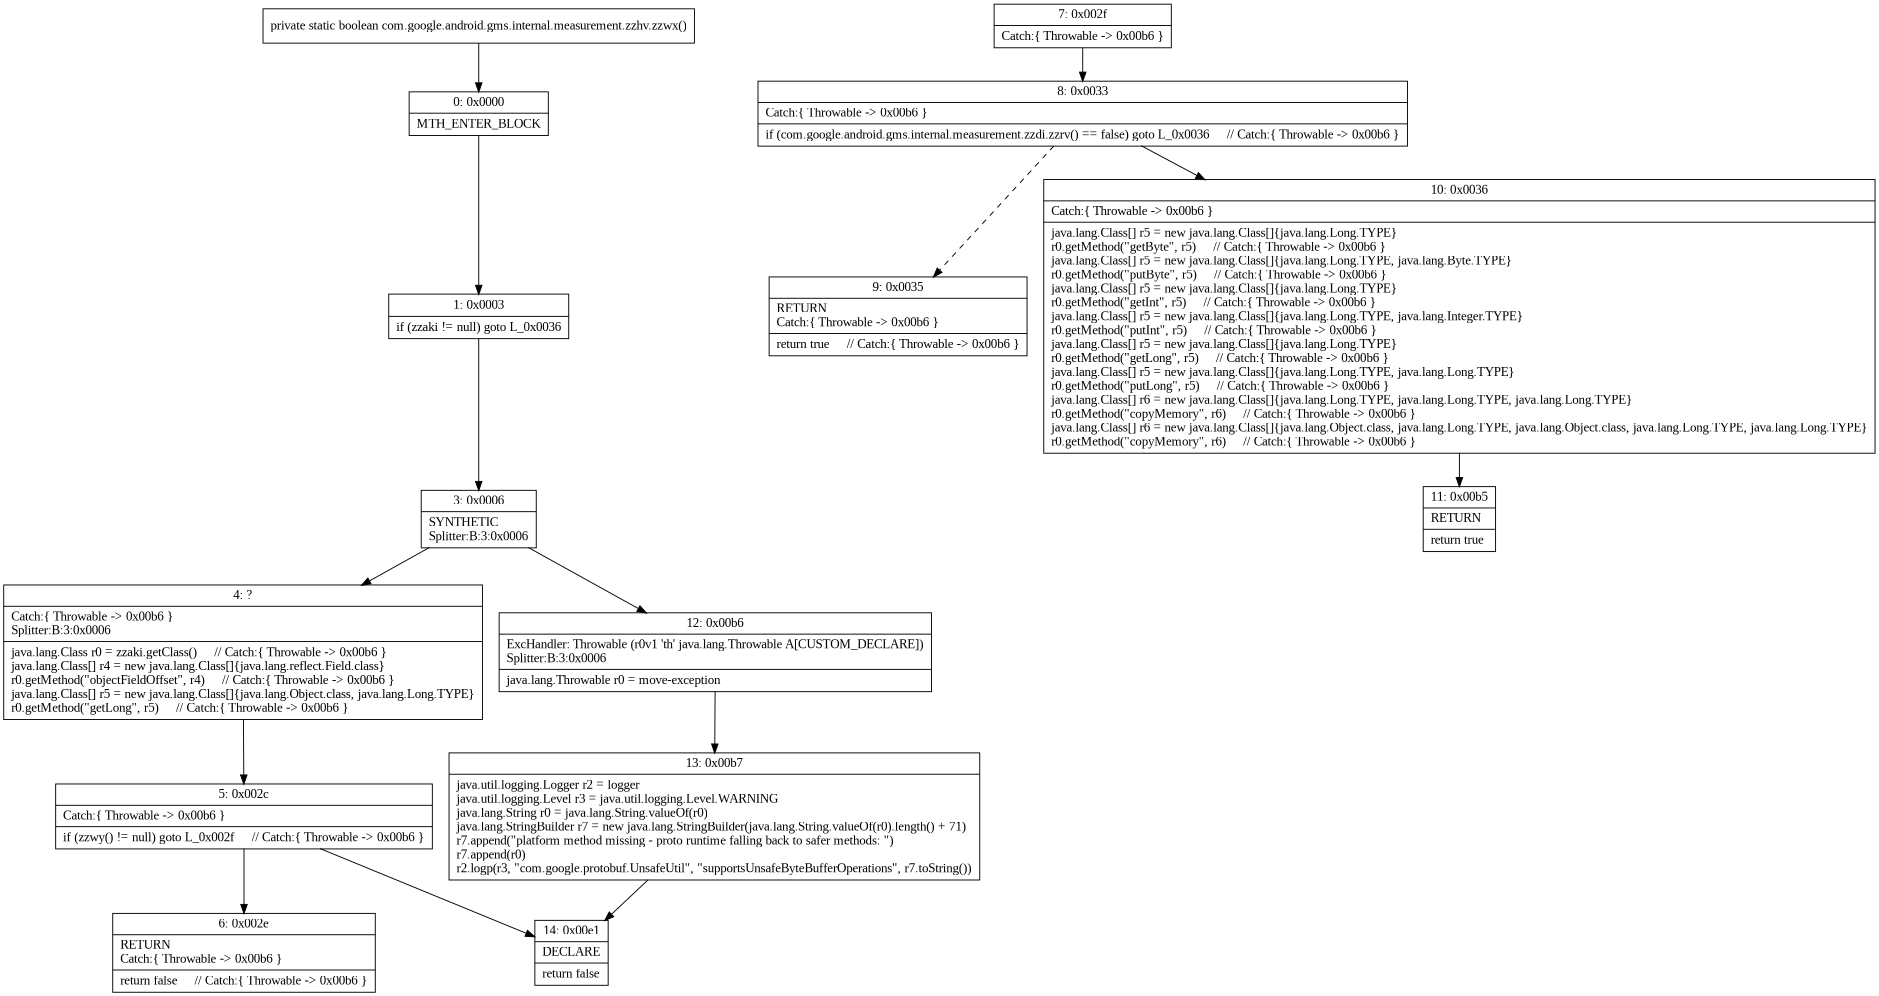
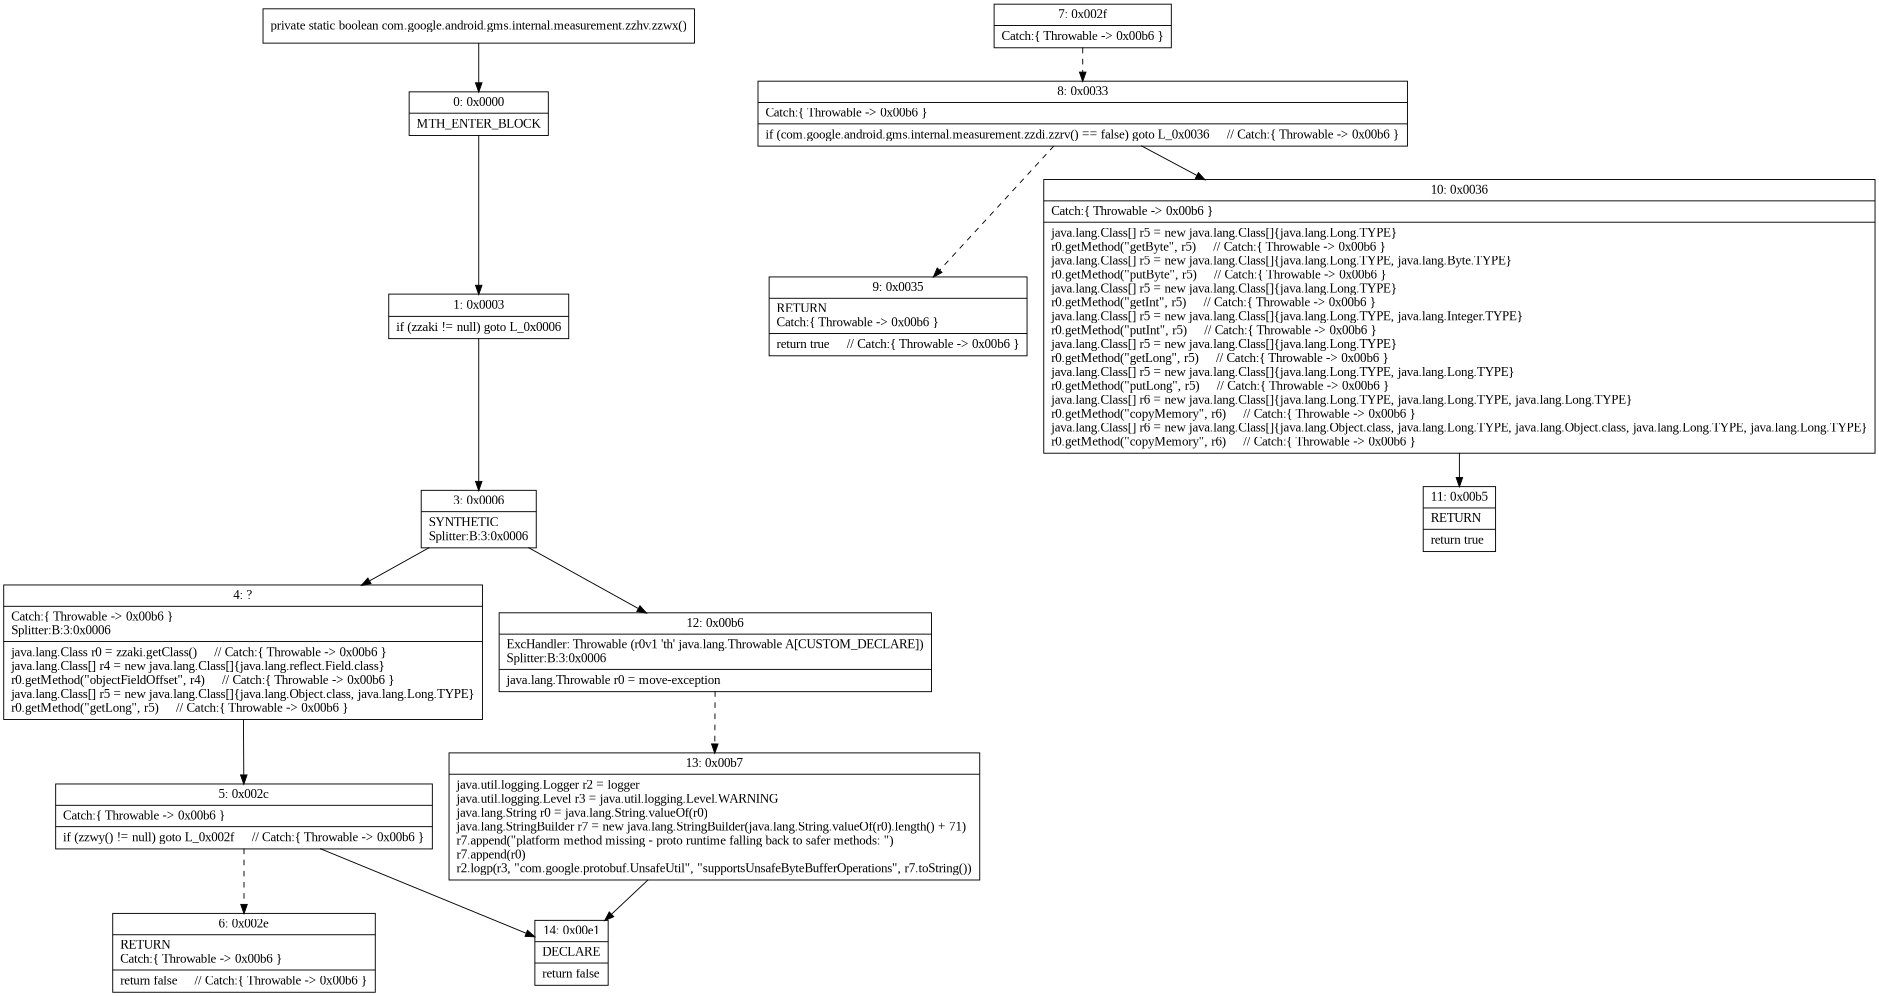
(1083, 60) -> (1083, 60)
(479, 327) -> (479, 327)
(715, 718) -> (715, 718)
(244, 876) -> (244, 876)
